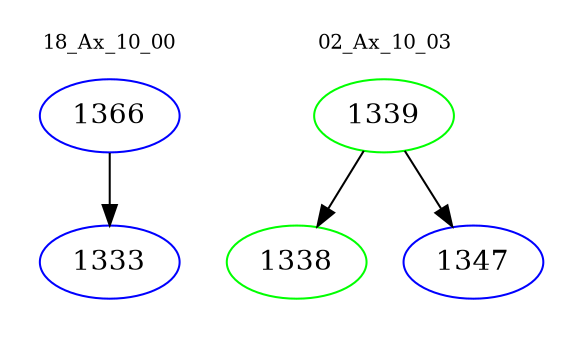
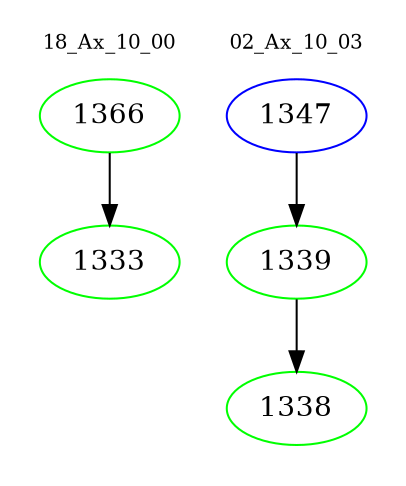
(110, 116) -> (110, 116)
(423, 180) -> (297, 179)
(110, 262) -> (110, 262)
